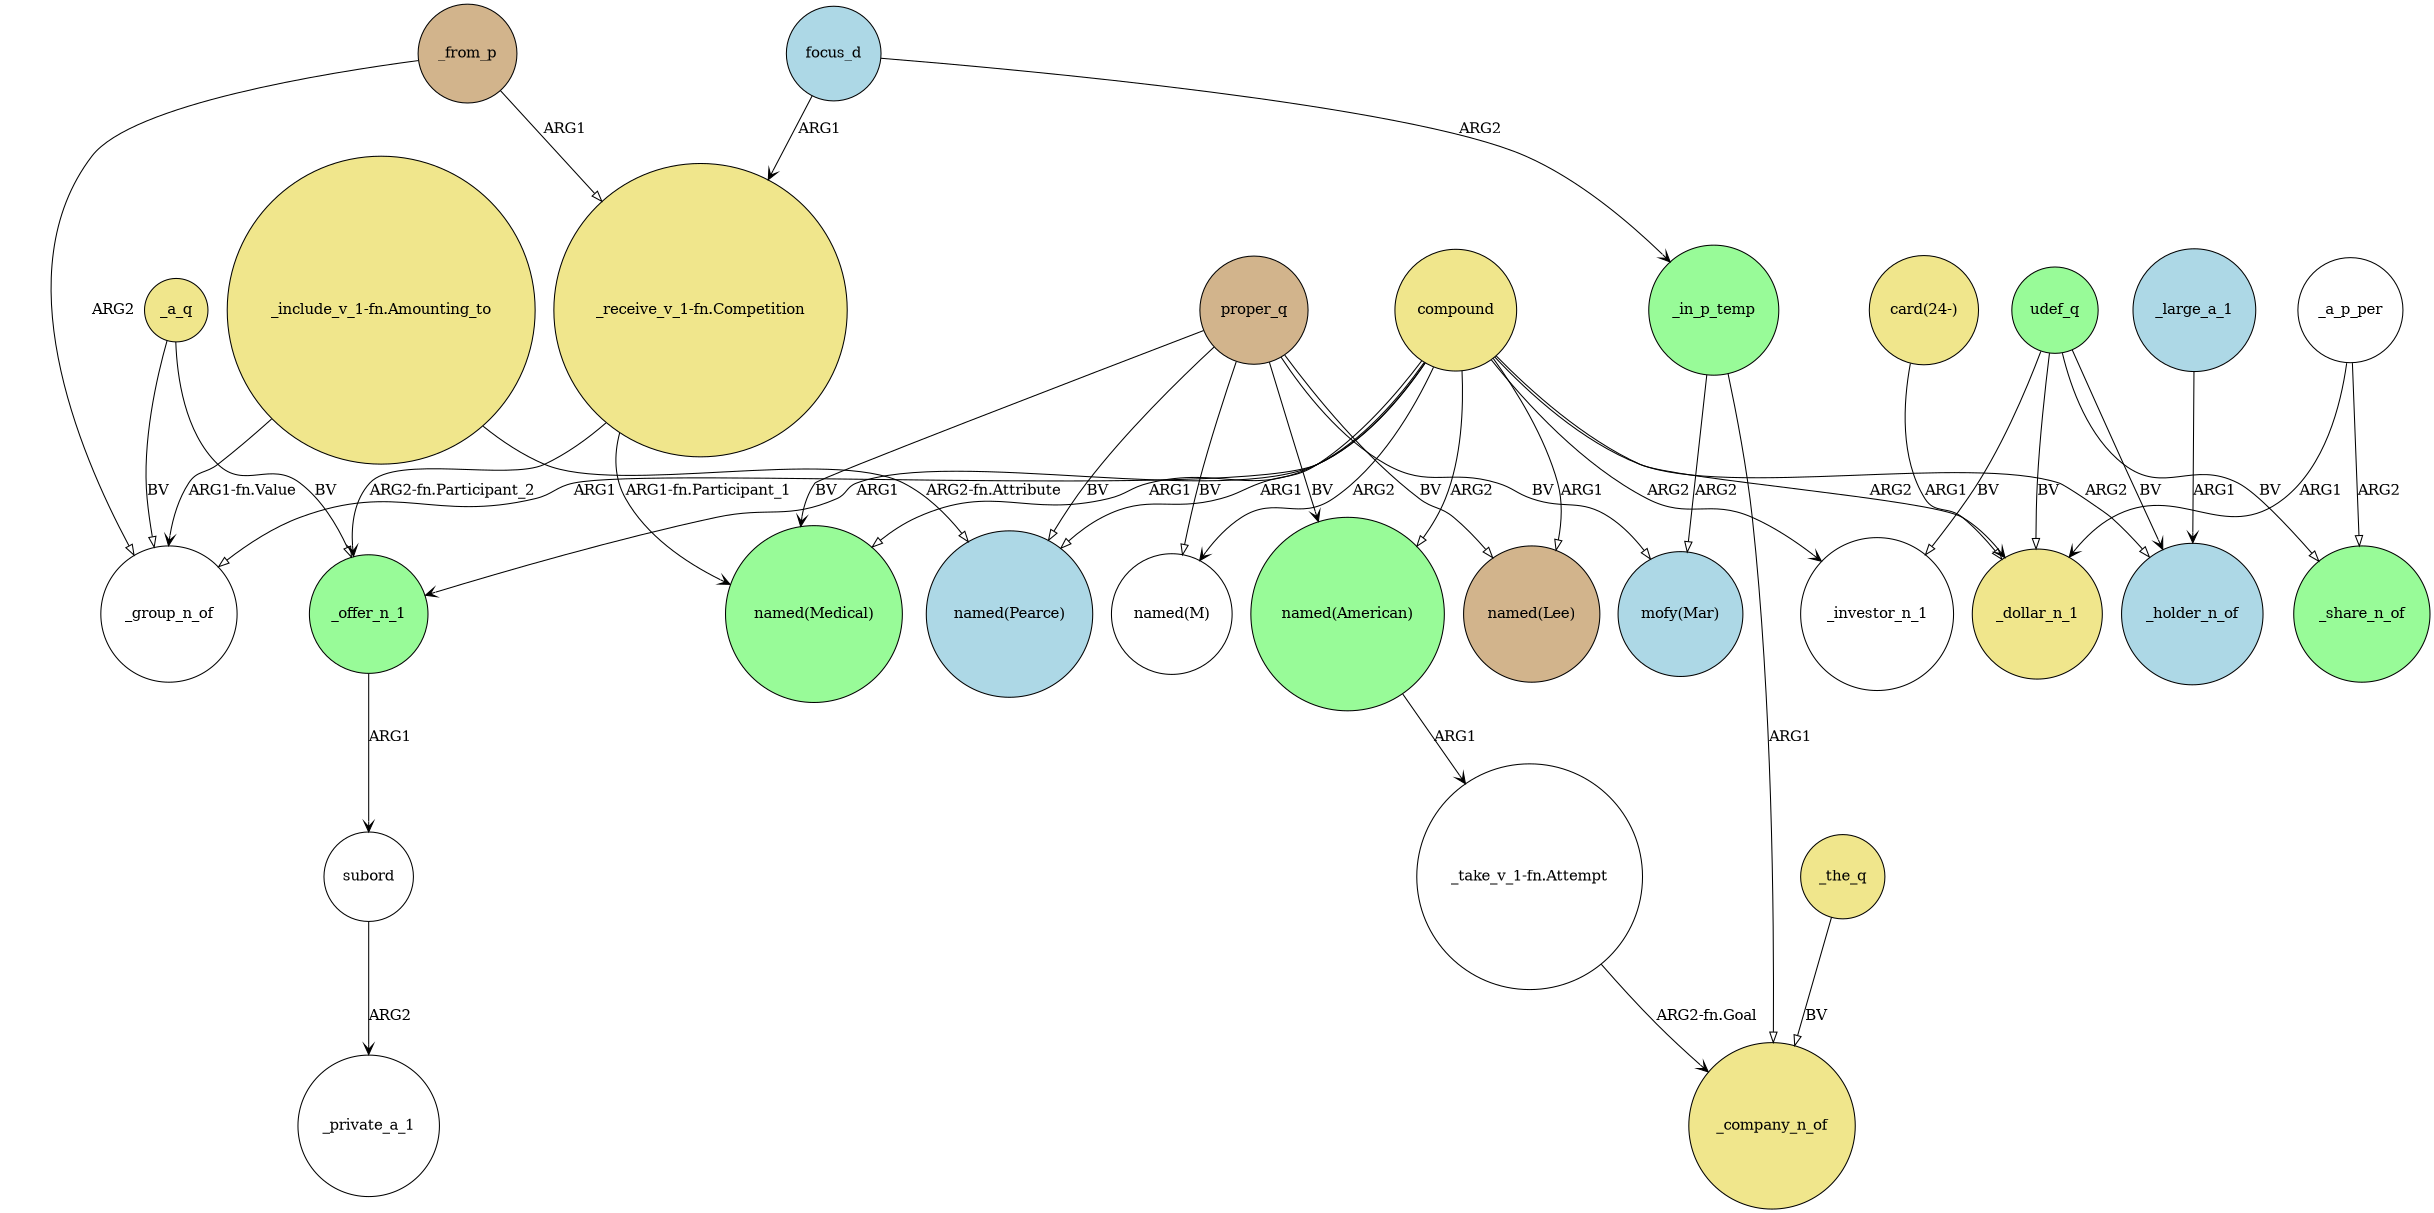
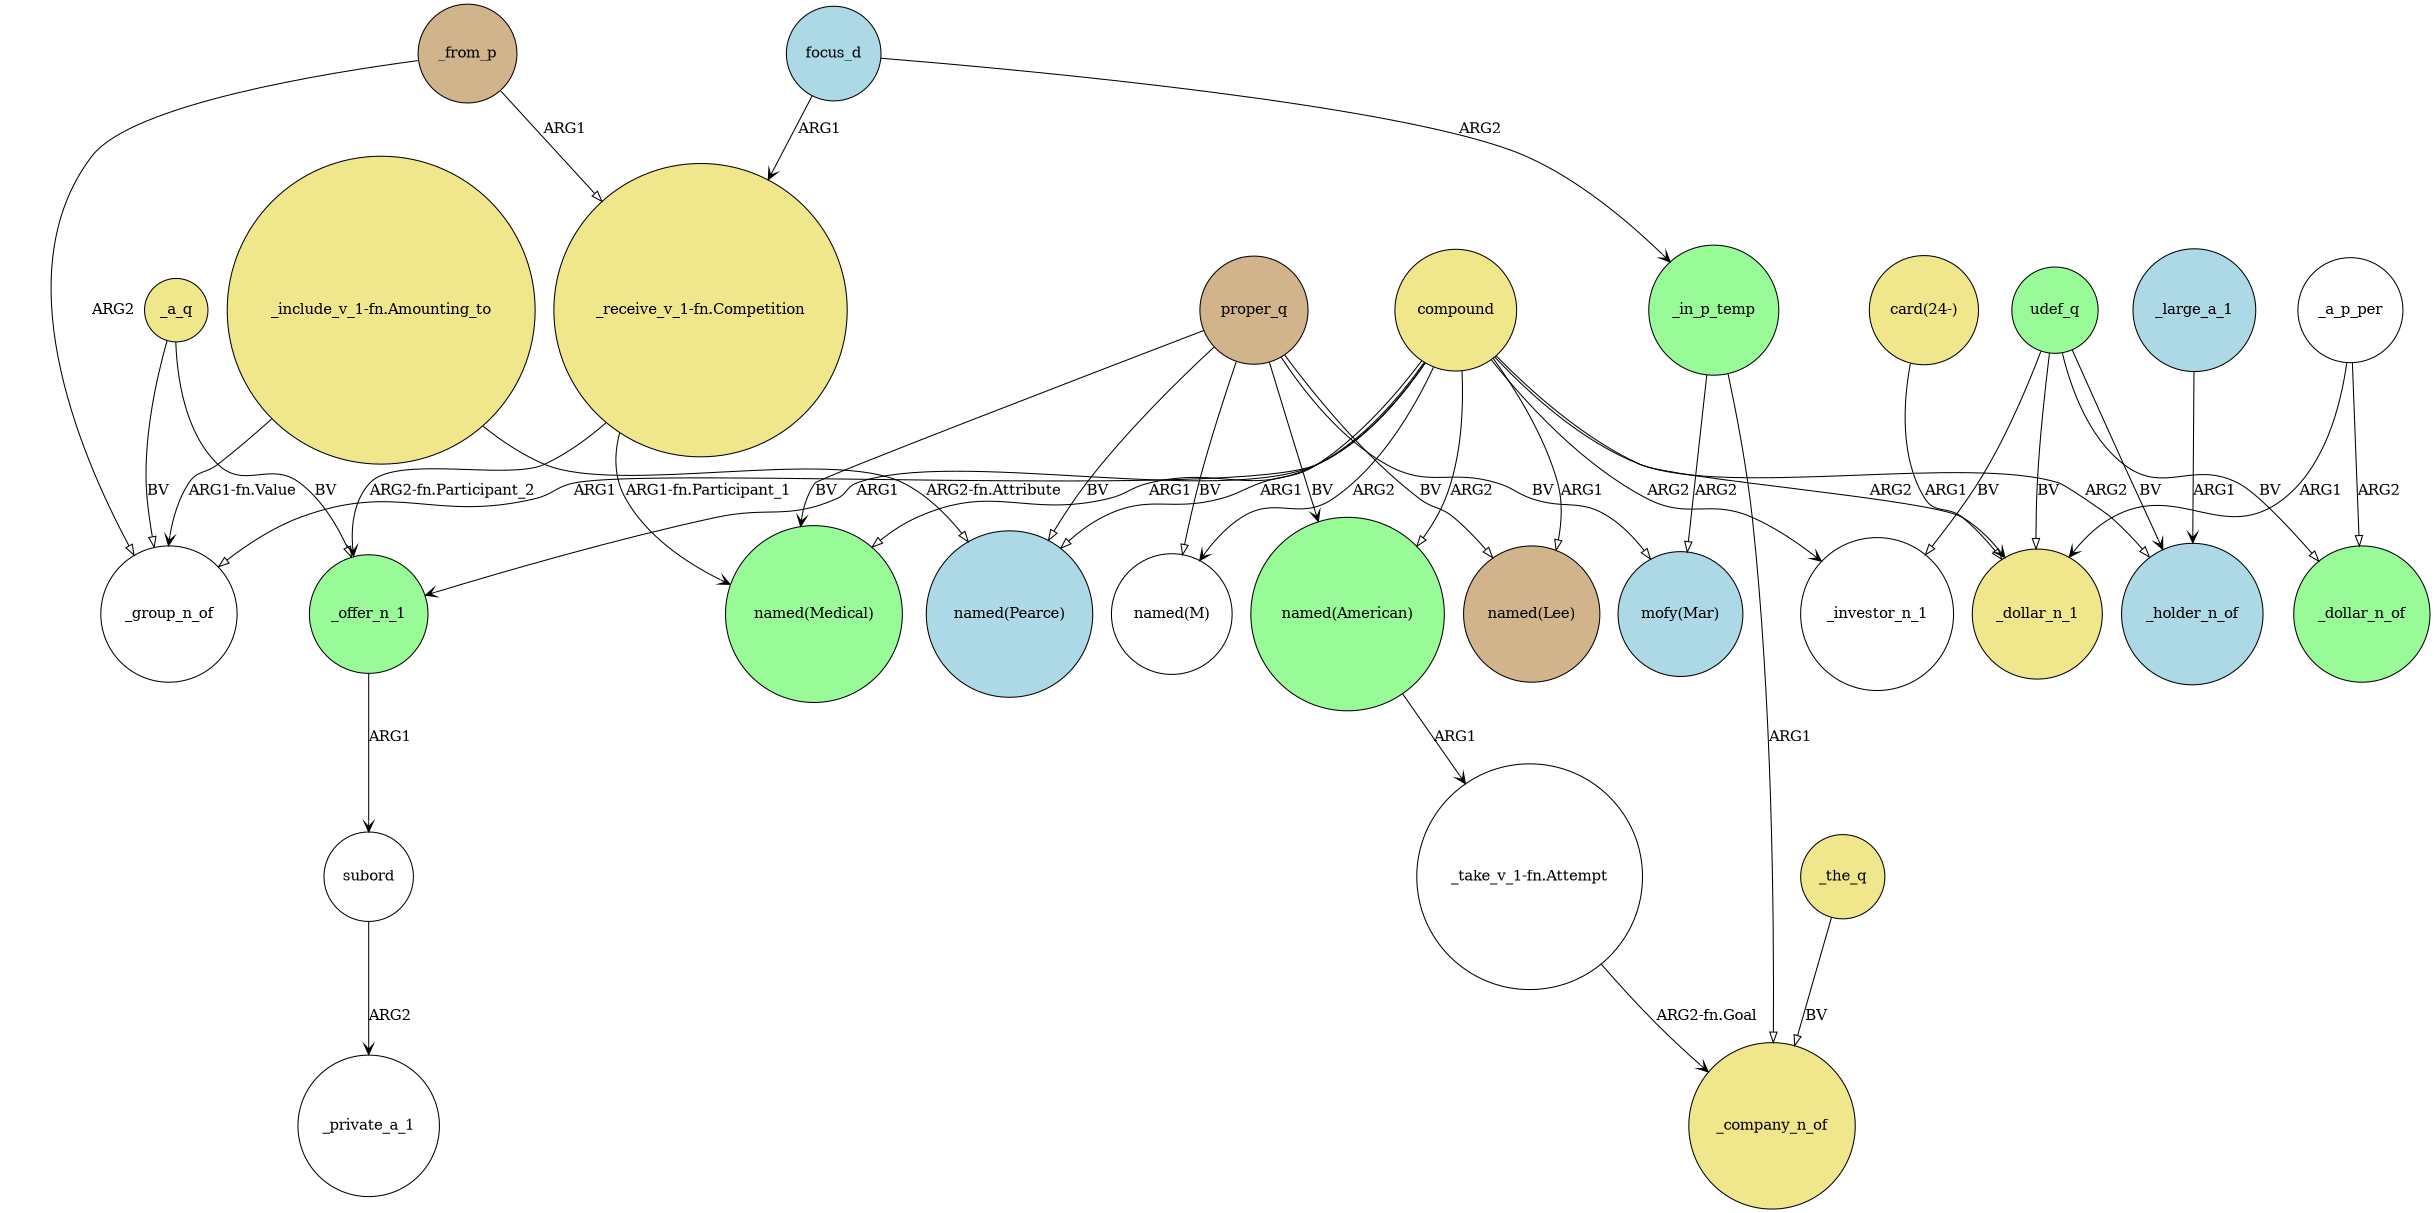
(2362, 614) -> (2362, 614)
